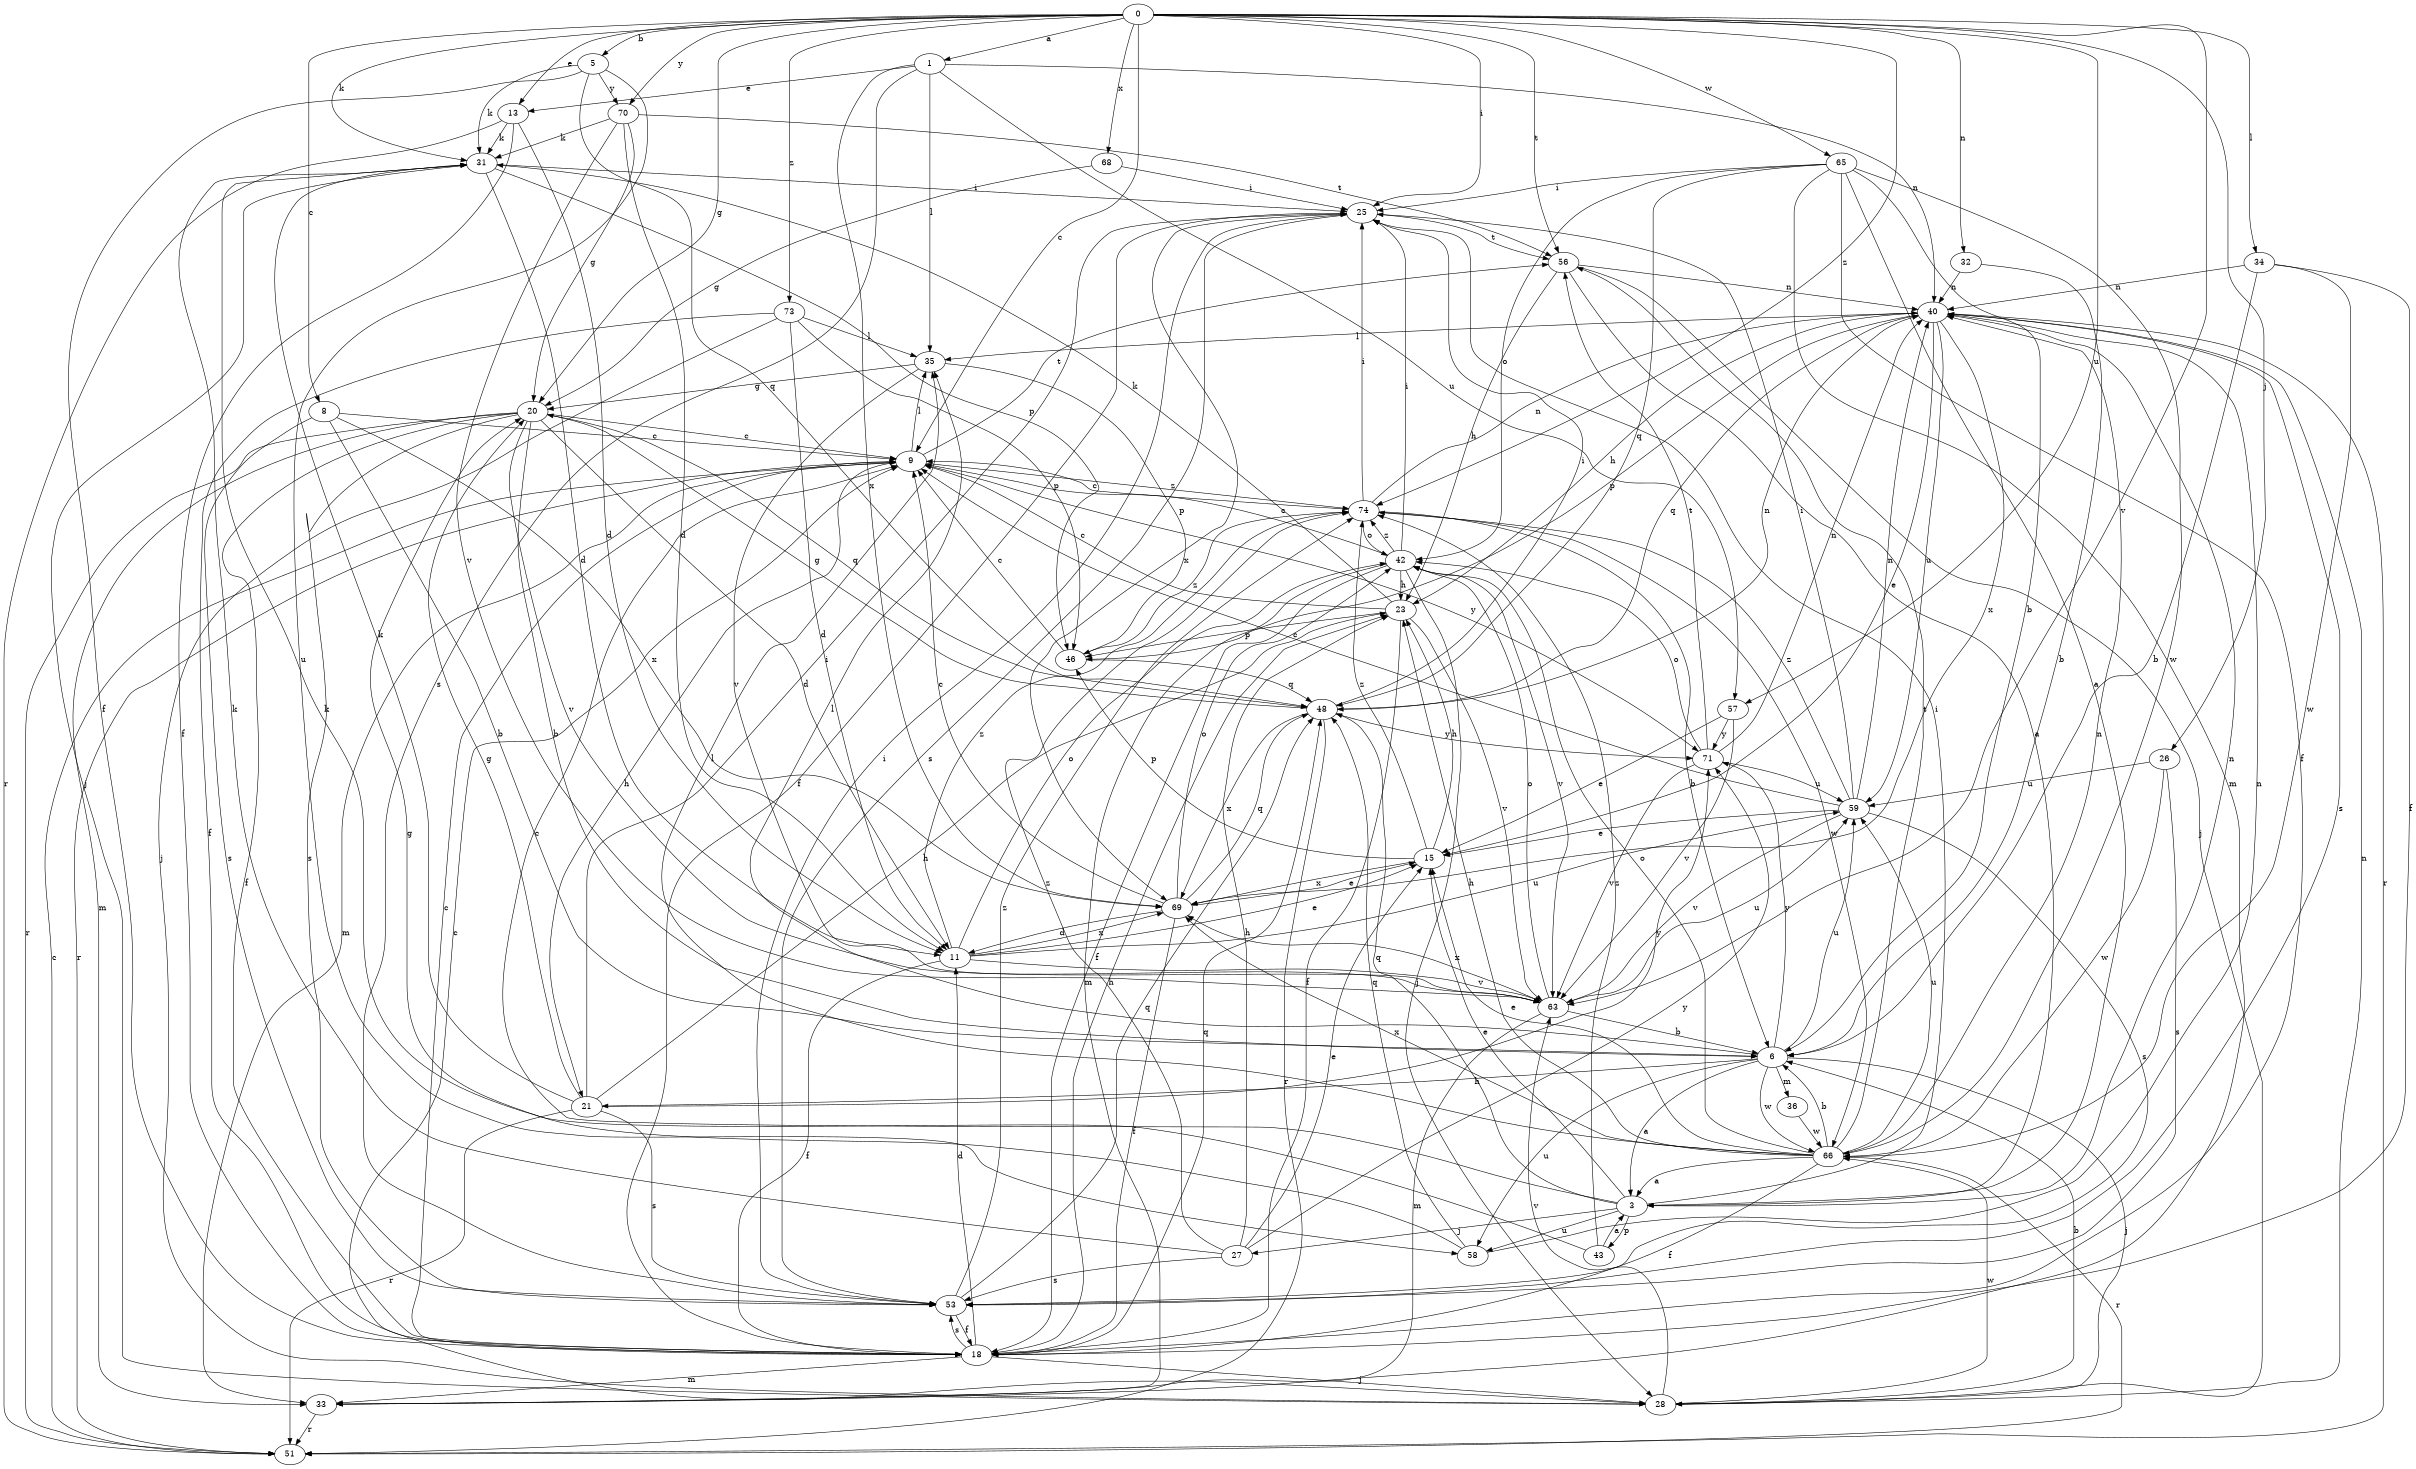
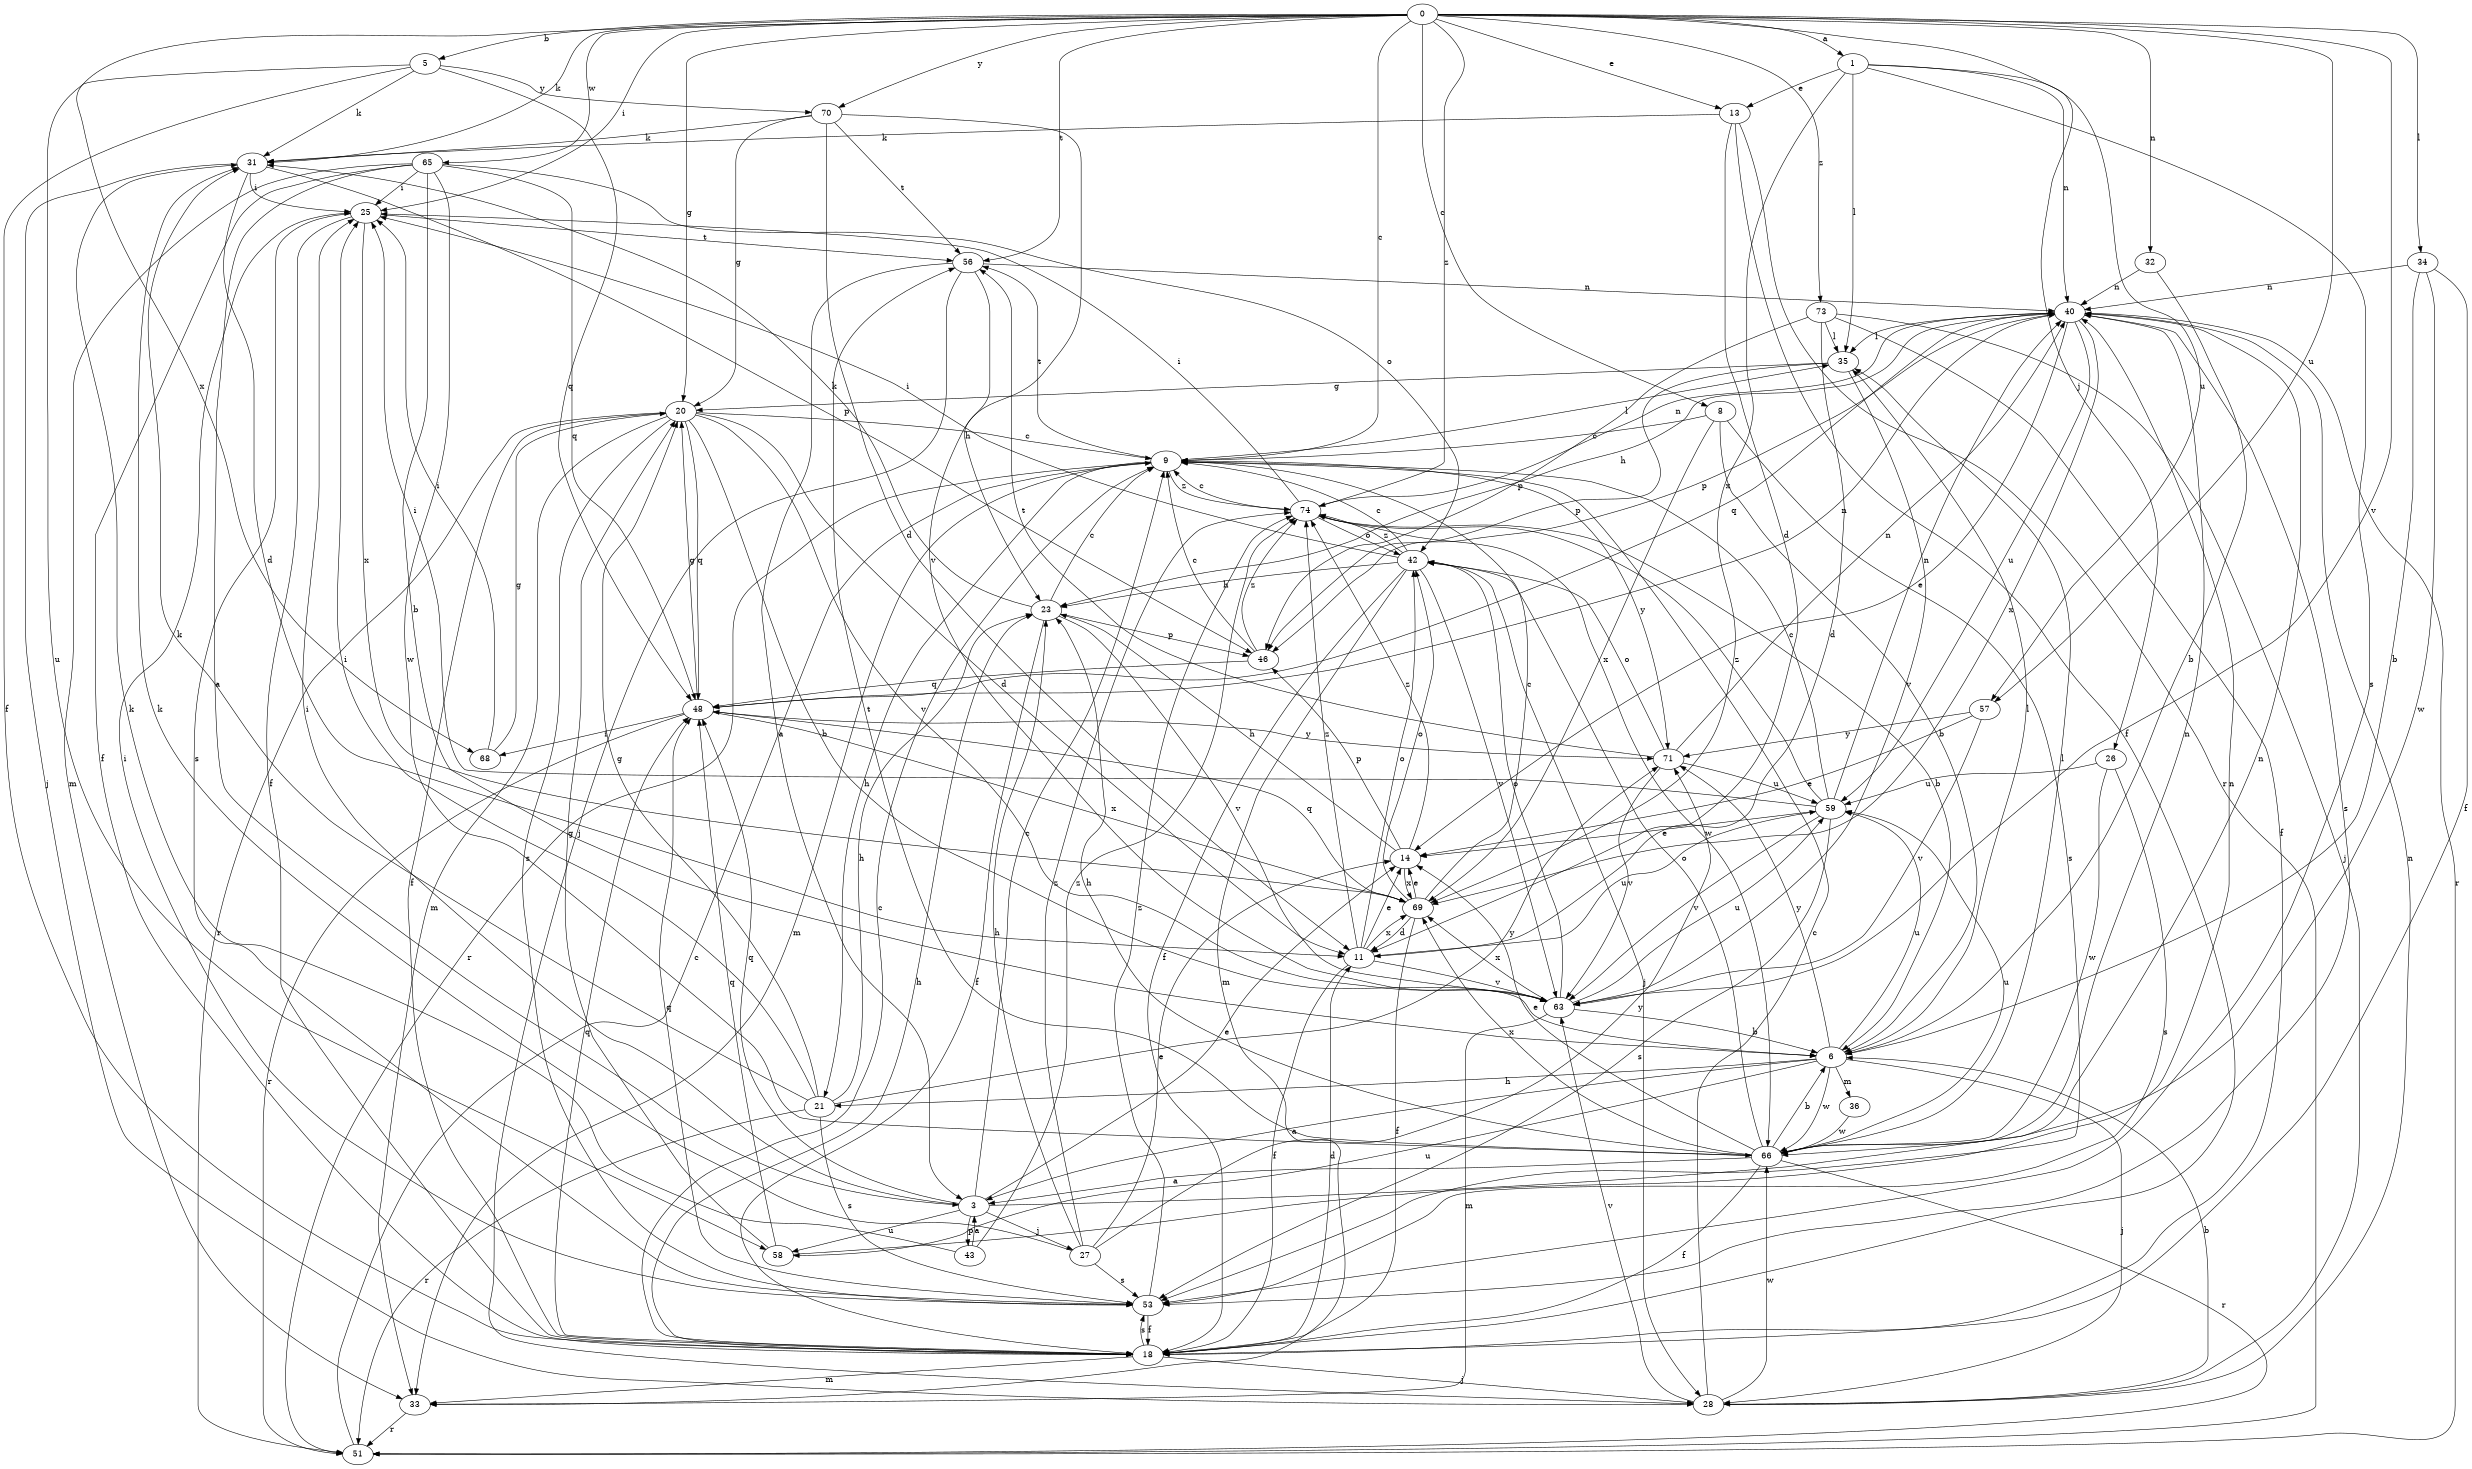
(1580, 454) -> (595, 734)
(1429, 859) -> (1405, 859)
